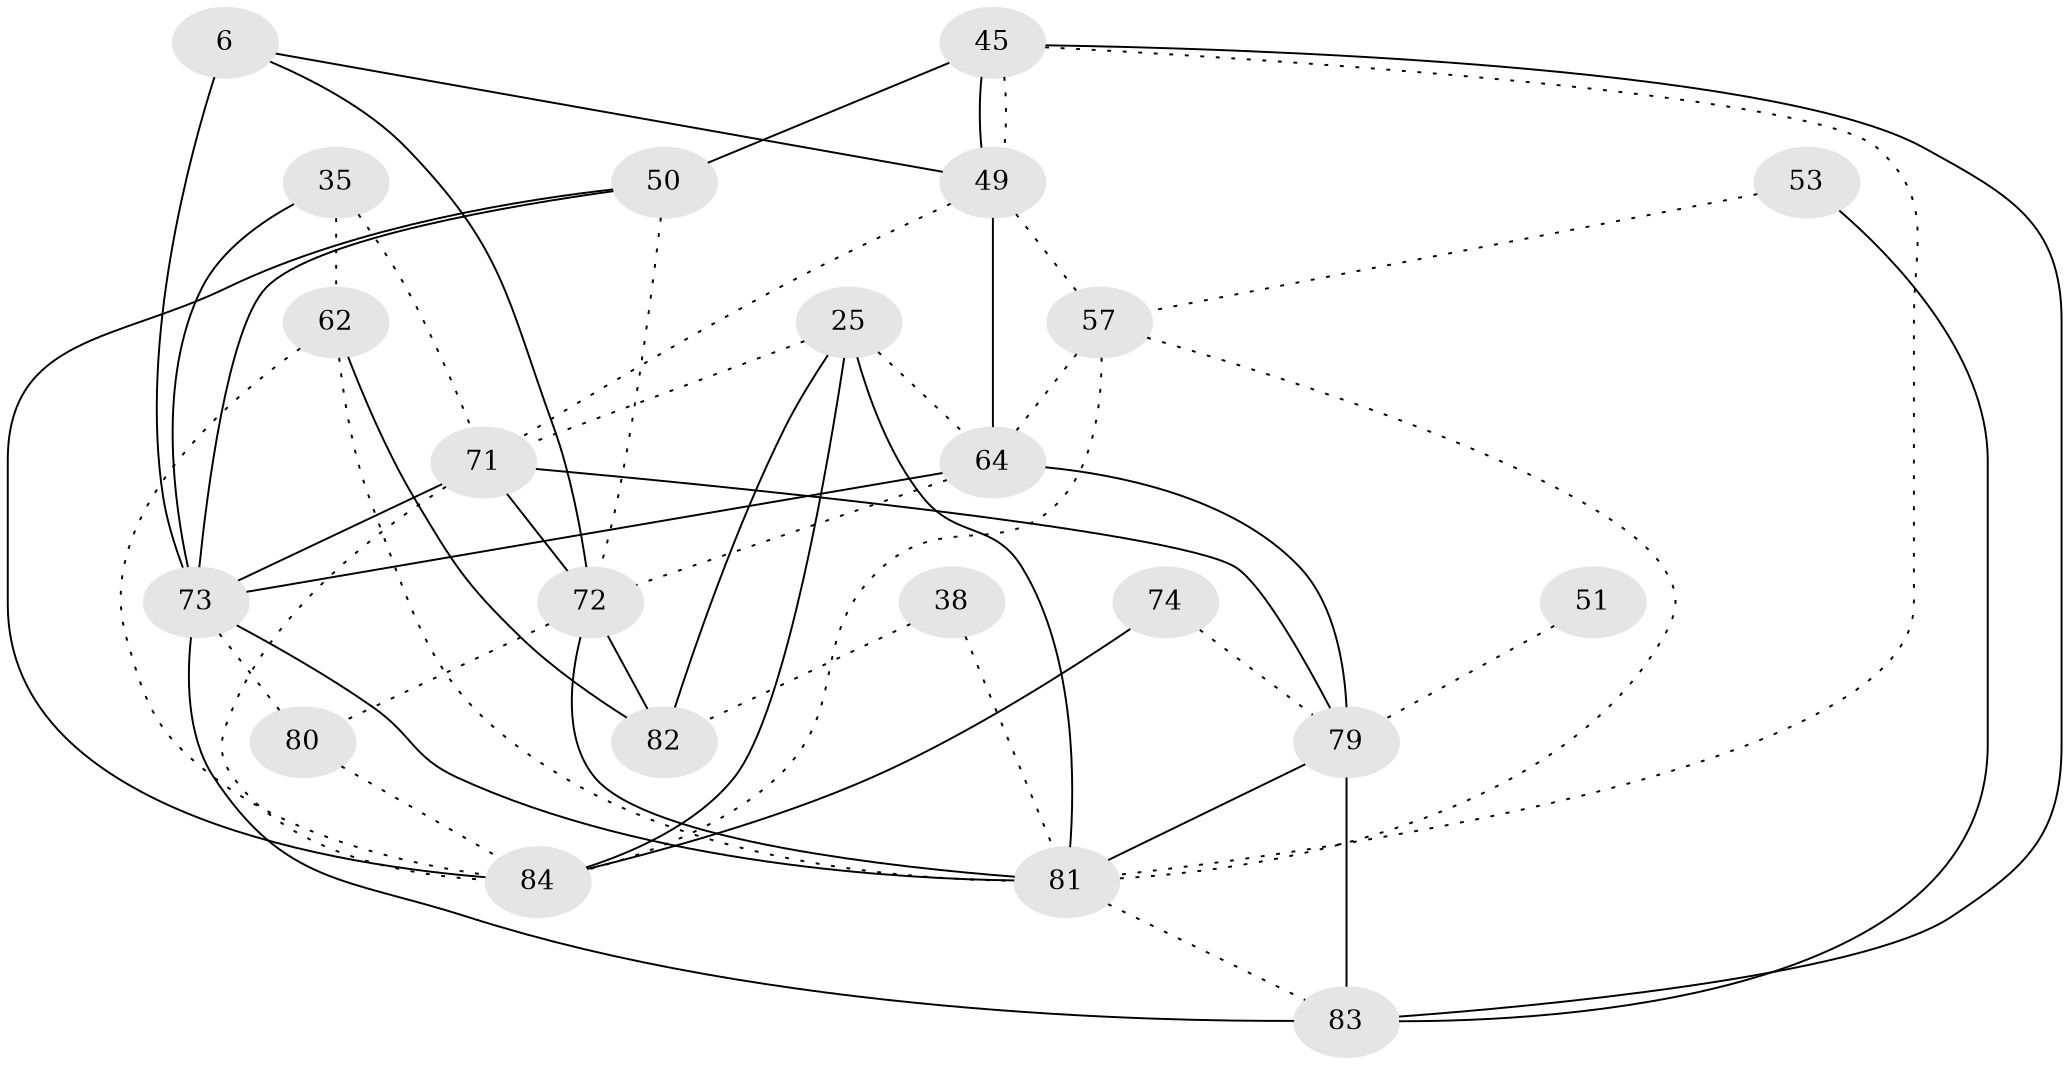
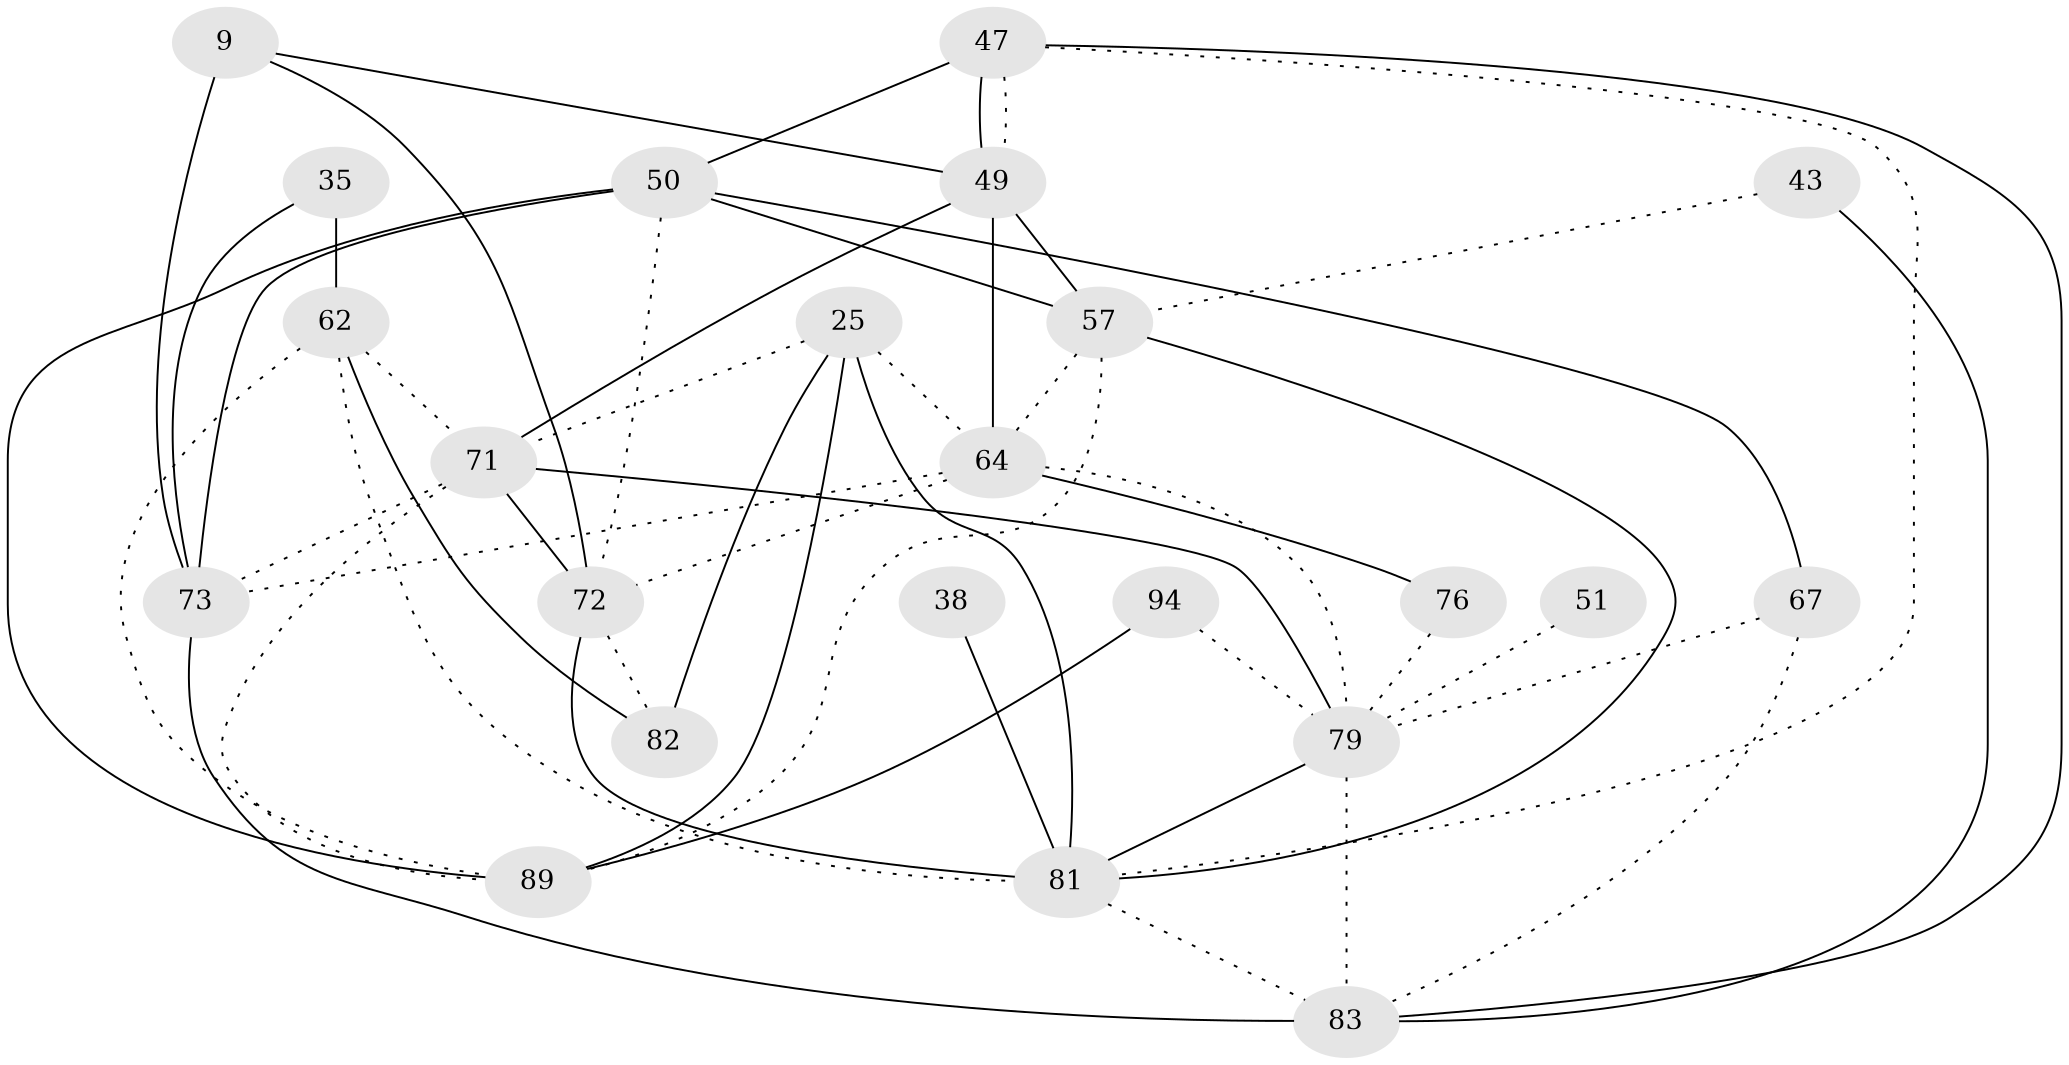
(225, 43) -> (225, 43)
(993, 43) -> (993, 43)
(1807, 183) -> (1807, 183)
none -> (882, 253)
(1046, 253) -> (1036, 239)
(336, 263) -> (336, 263)
(732, 313) -> (732, 313)
(422, 318) -> (410, 393)
(1249, 528) -> (1284, 553)
(340, 532) -> (340, 532)
(594, 532) -> (594, 532)
(1166, 602) -> (1166, 602)
none -> (1453, 602)
none -> (1807, 602)
(1670, 625) -> (1670, 625)
(628, 672) -> (628, 672)
(808, 672) -> none
(303, 742) -> none
(1009, 742) -> (1009, 742)
(599, 827) -> none
(538, 882) -> (538, 882)
(1347, 882) -> (1347, 882)
